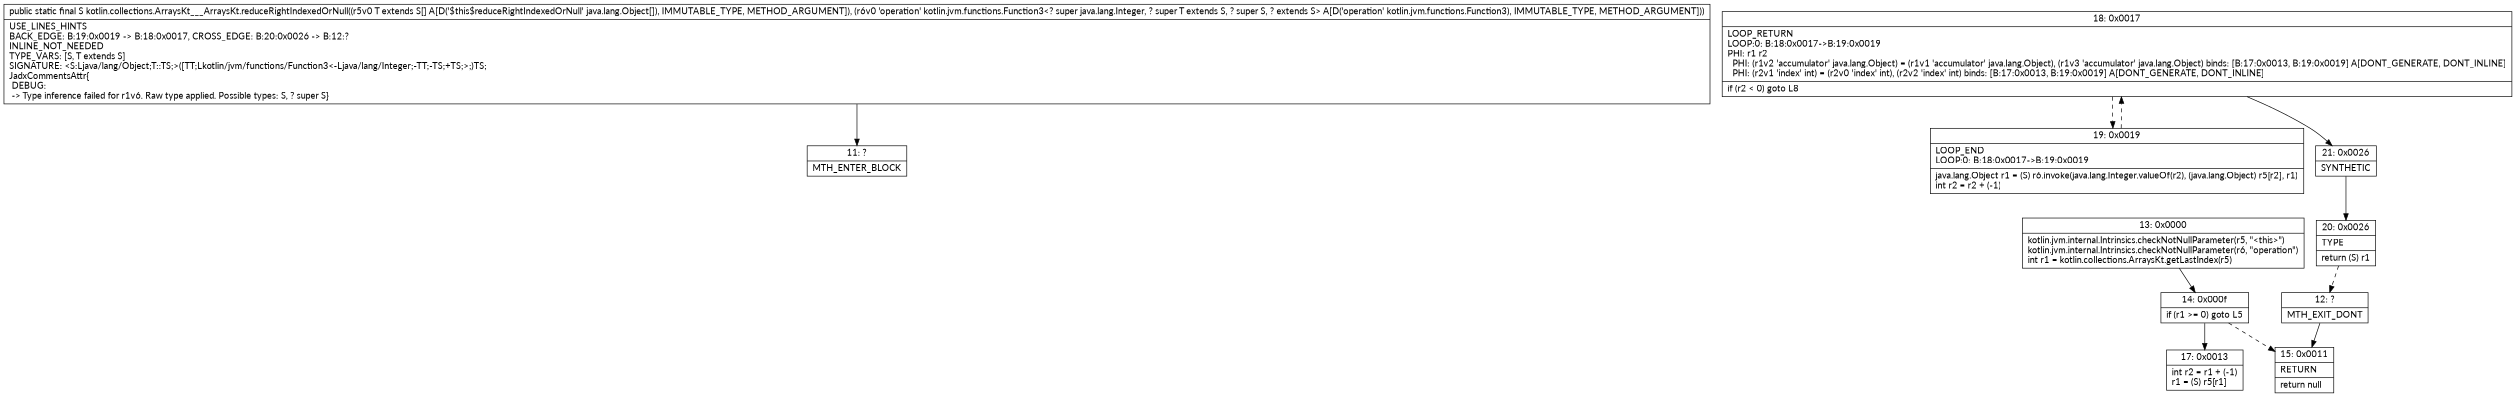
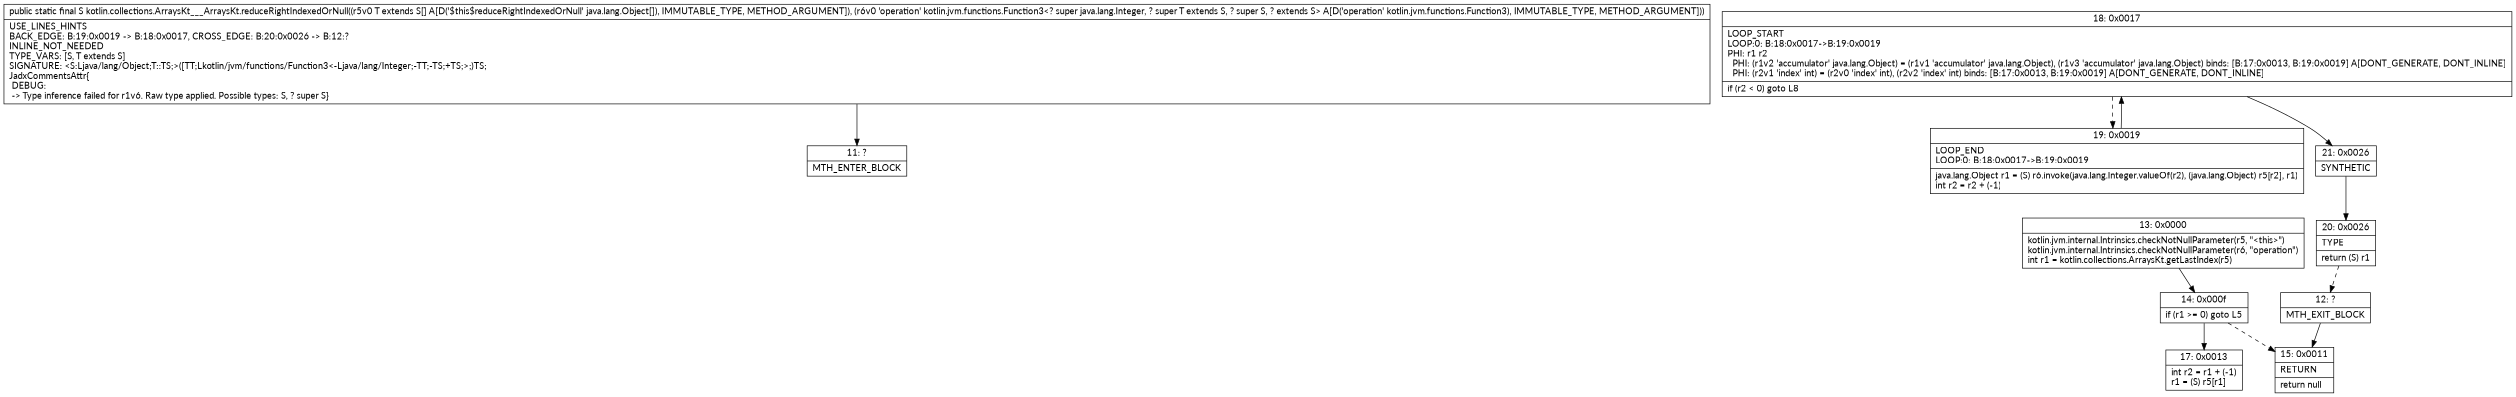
(1760, 34) -> (1756, 34)
(2121, 116) -> (2121, 116)
(2325, 315) -> (2326, 315)
